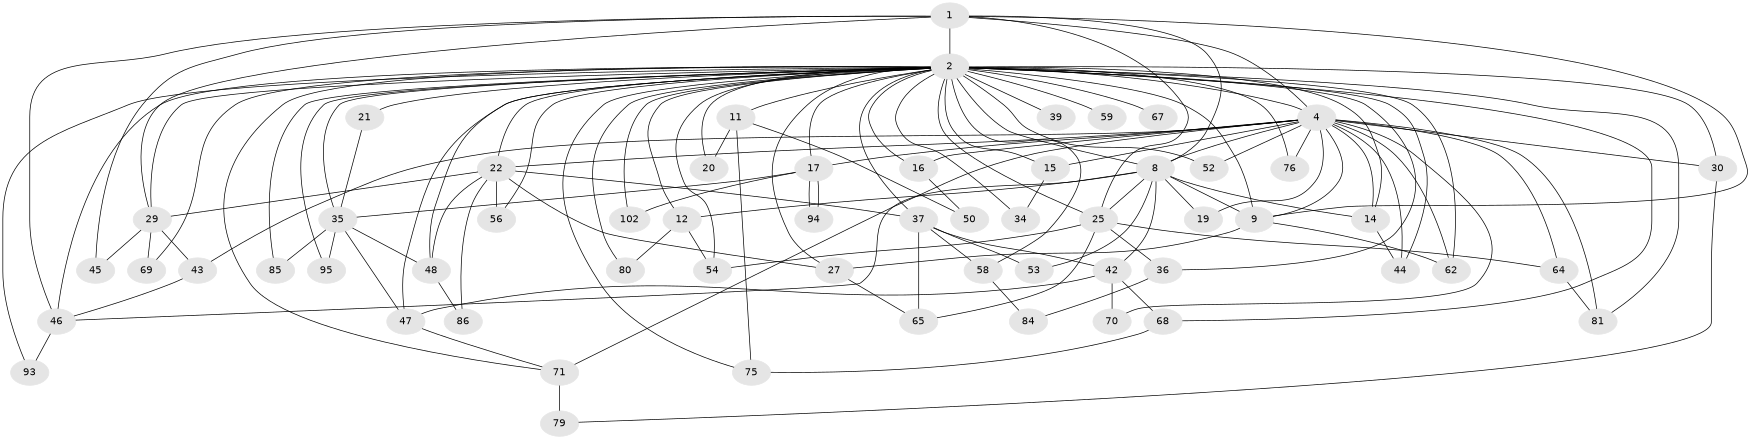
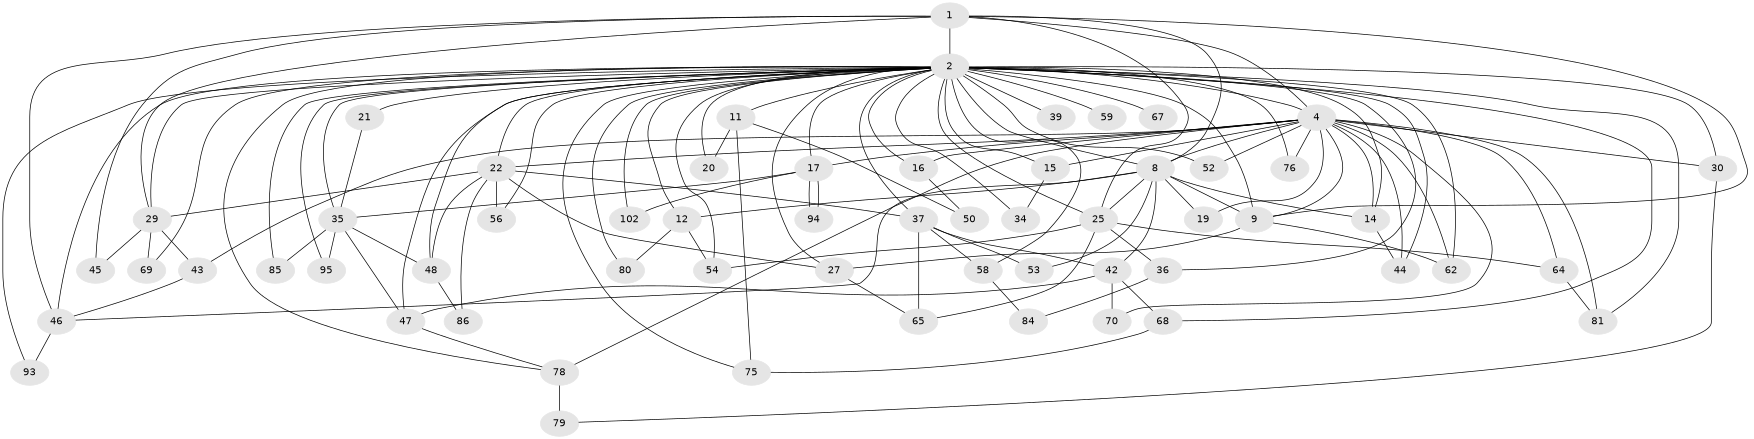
(560, 373) -> (560, 373)
